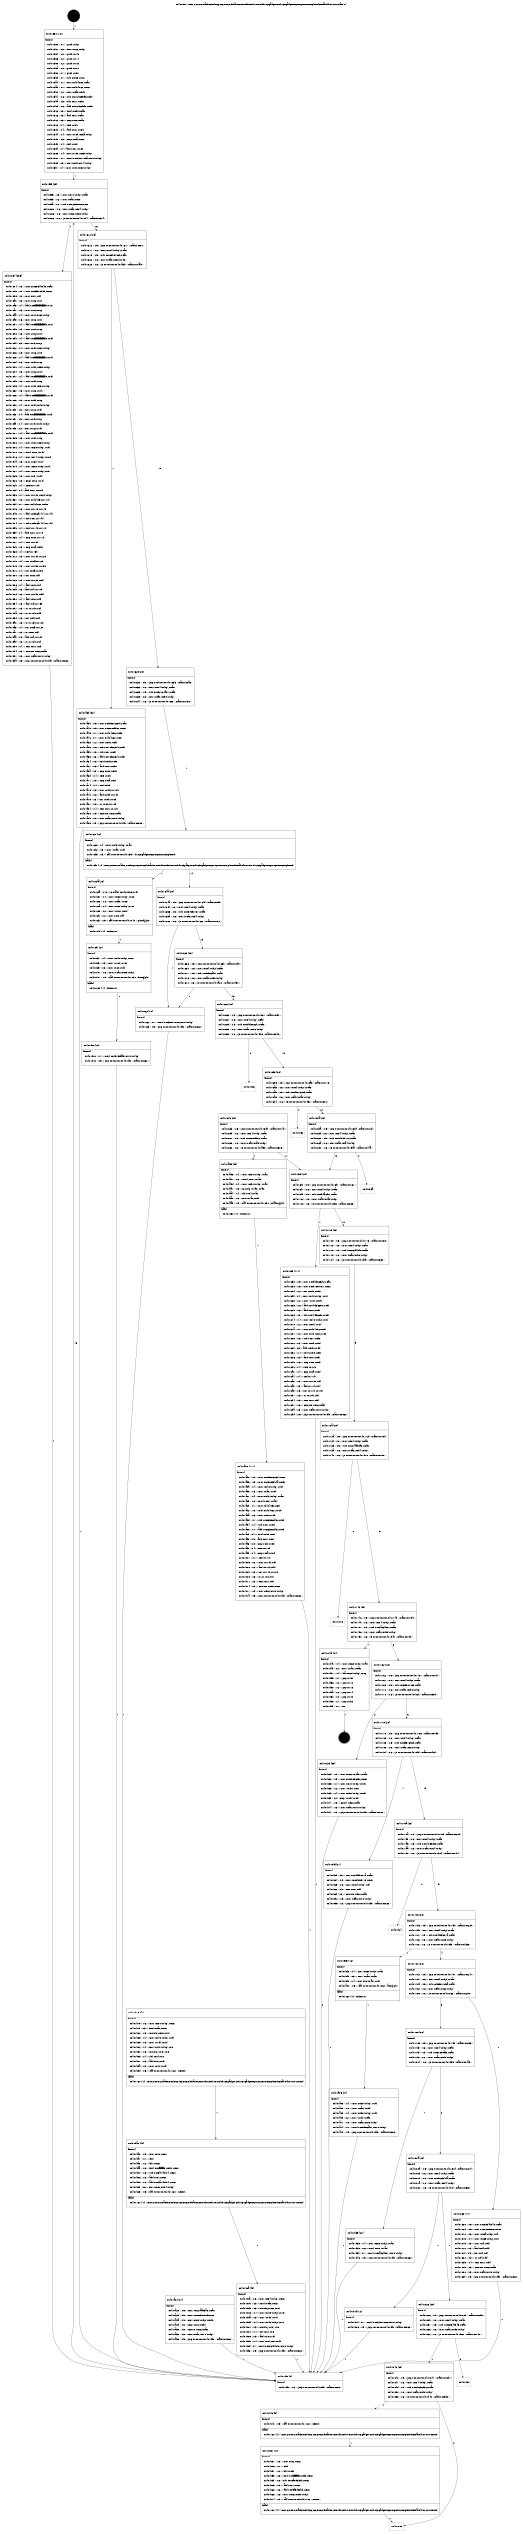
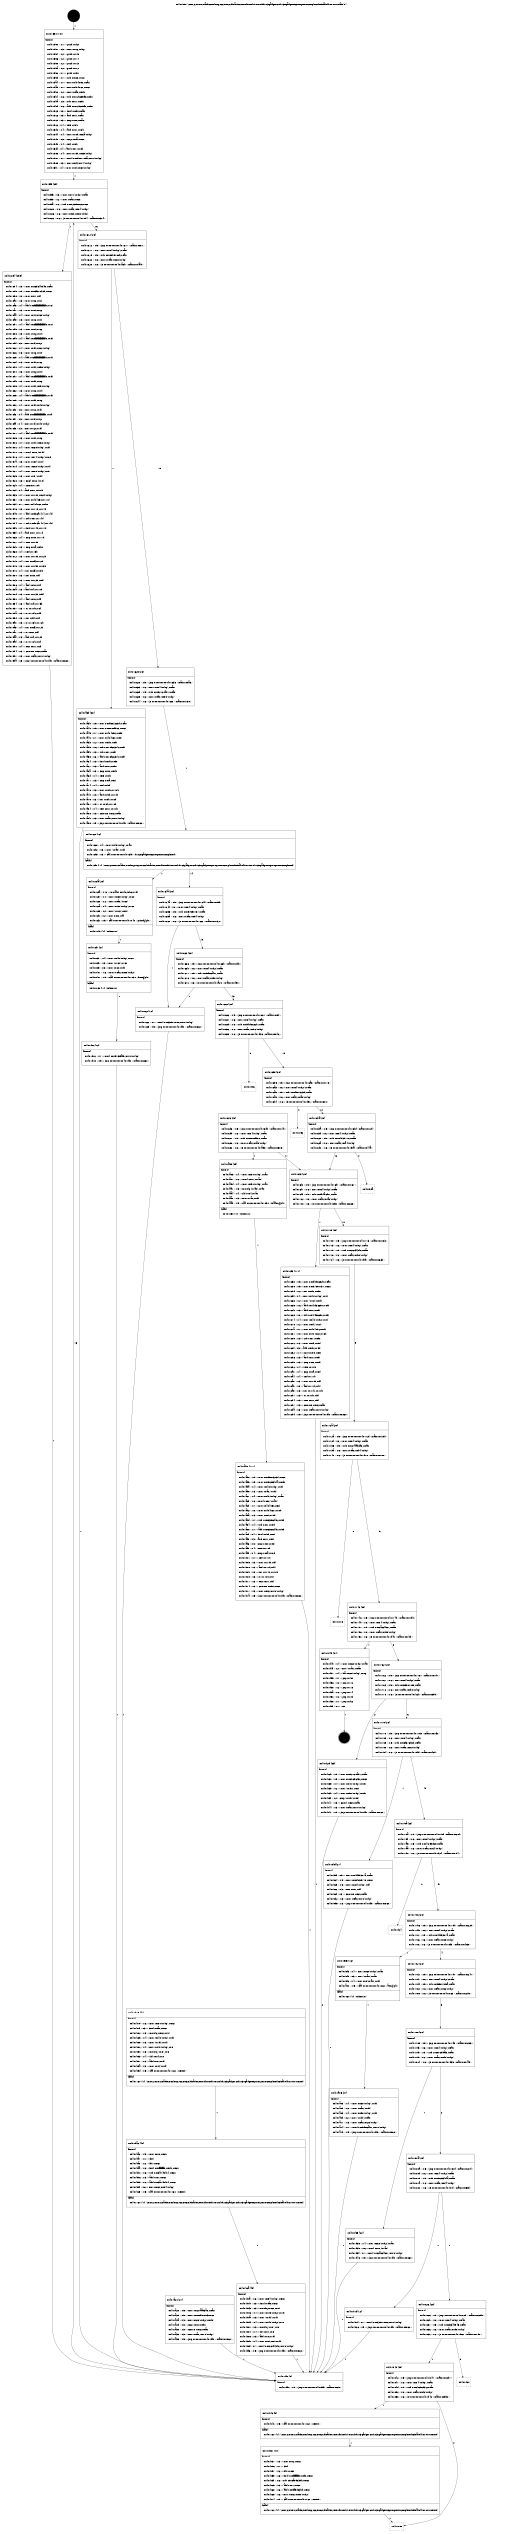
(486, 2246) -> none
